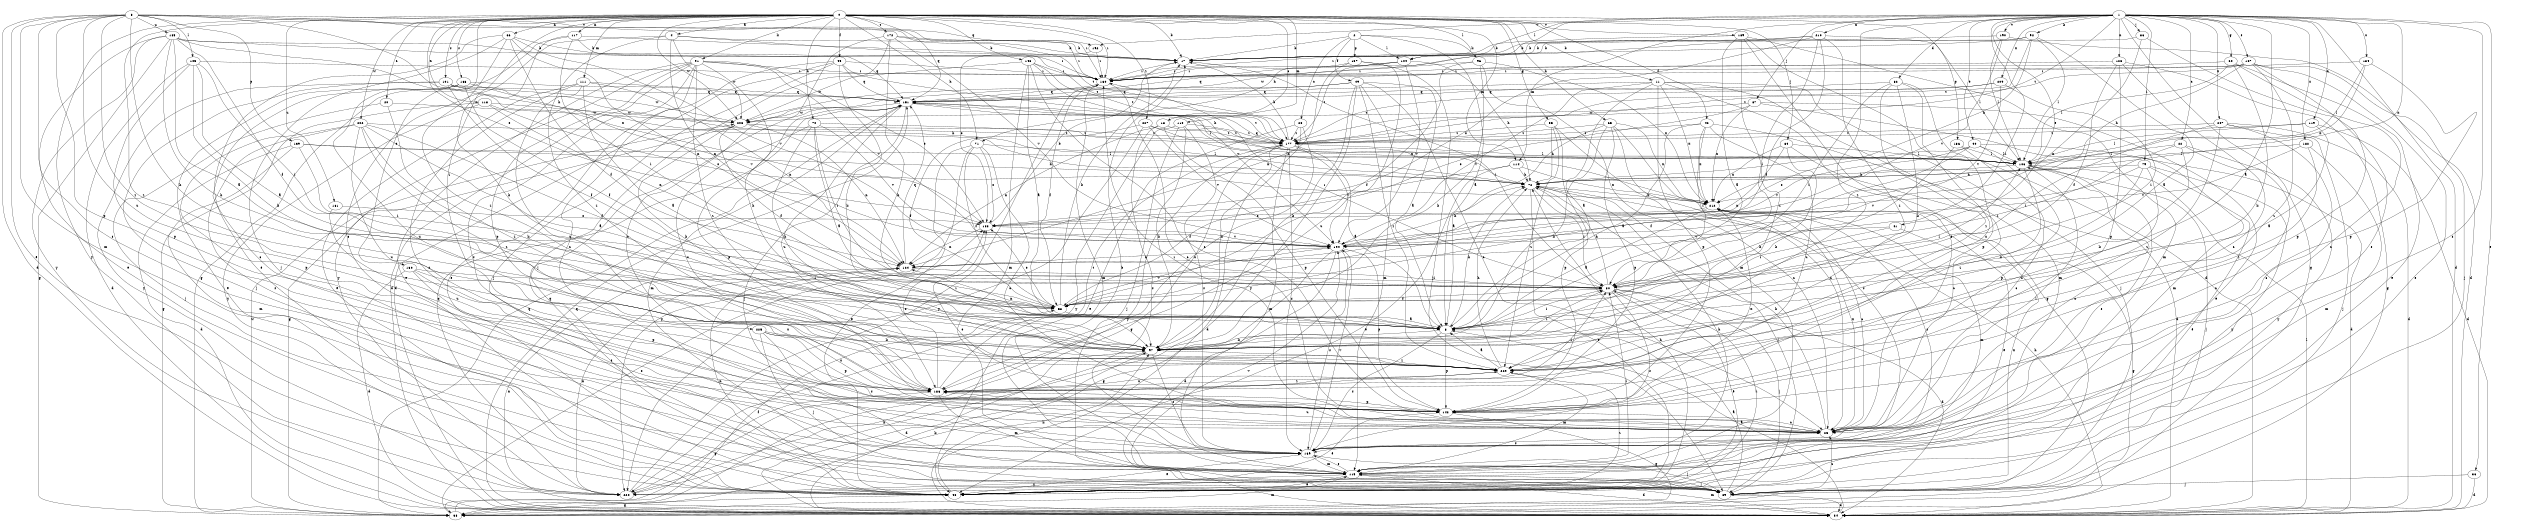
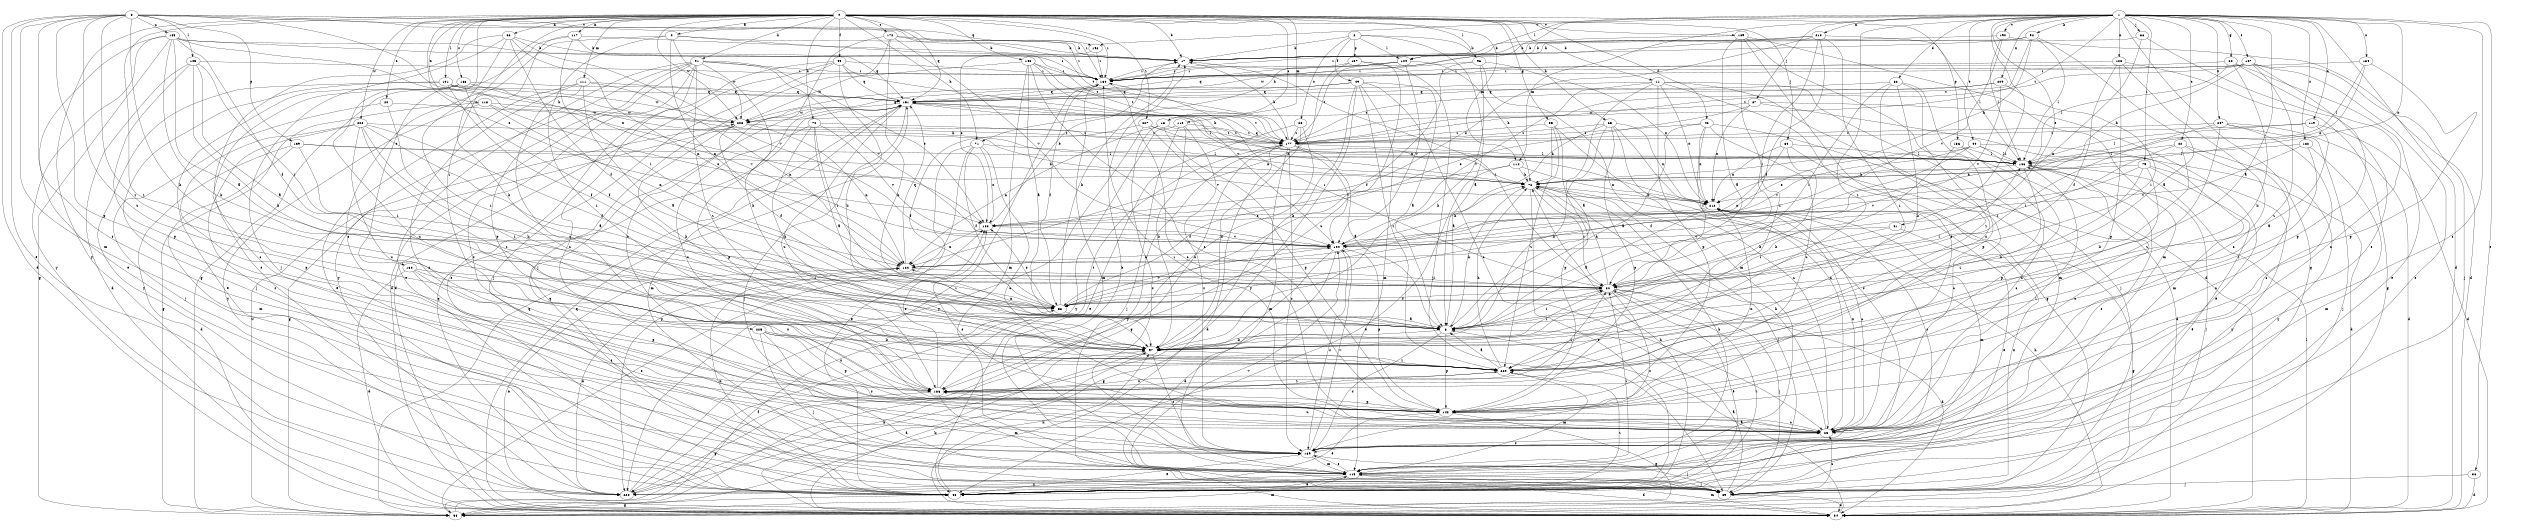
(451, 48) -> (451, 48)
(895, 102) -> (895, 102)
(336, 206) -> none
